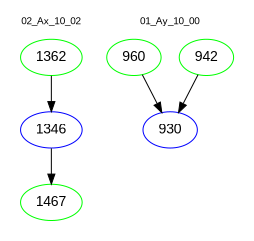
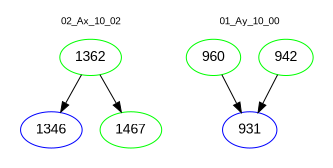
(170, 130) -> (250, 130)
(51, 161) -> (108, 89)
